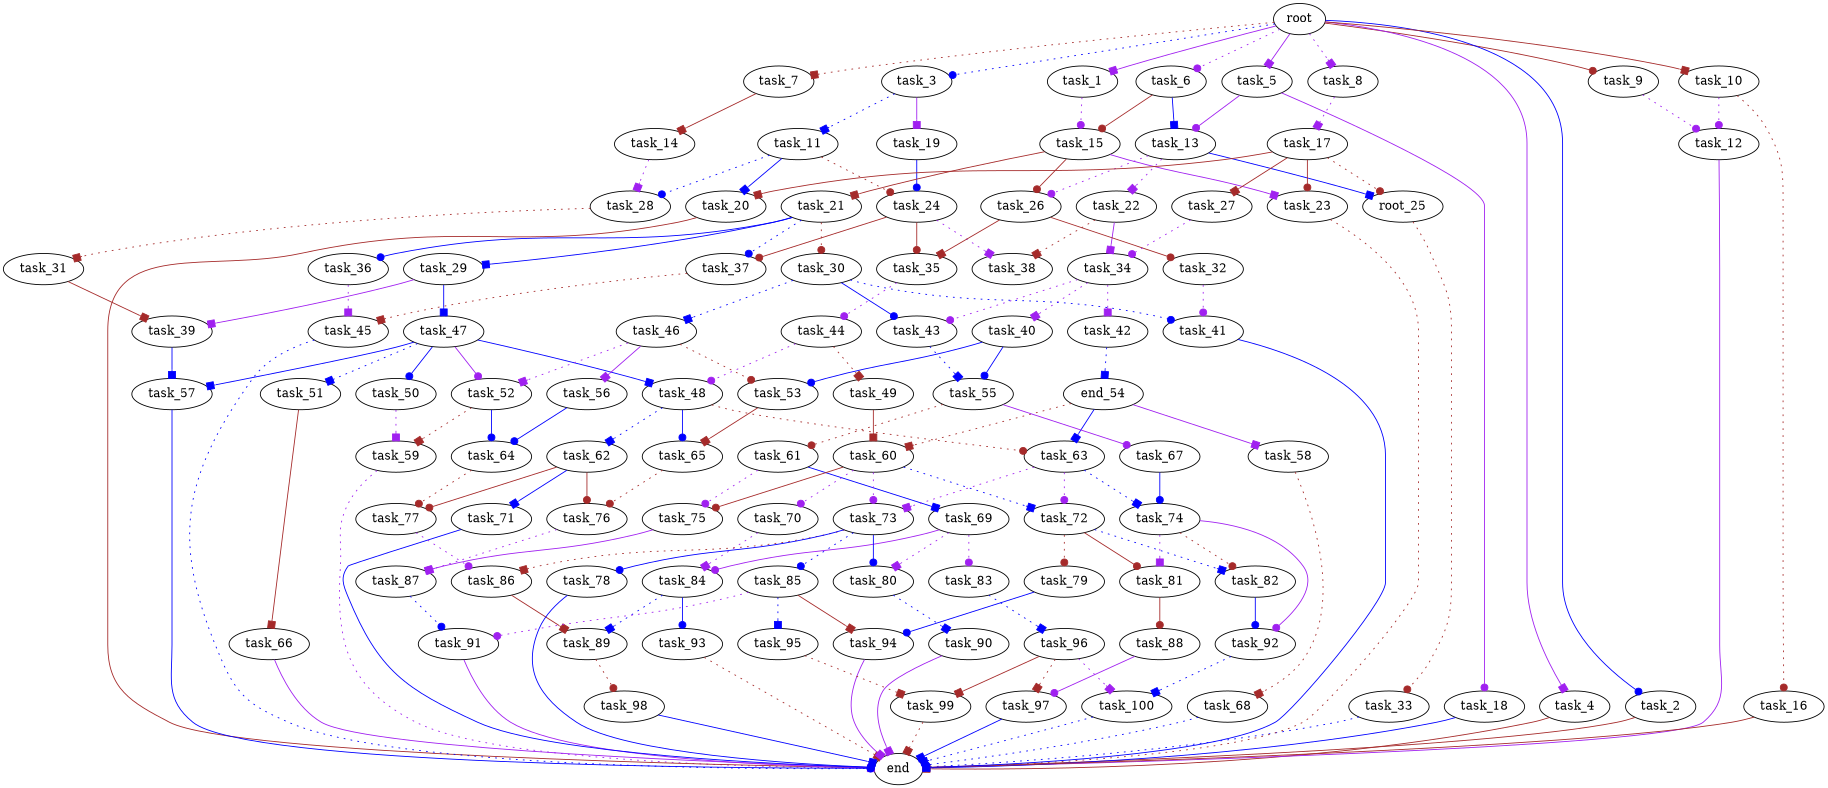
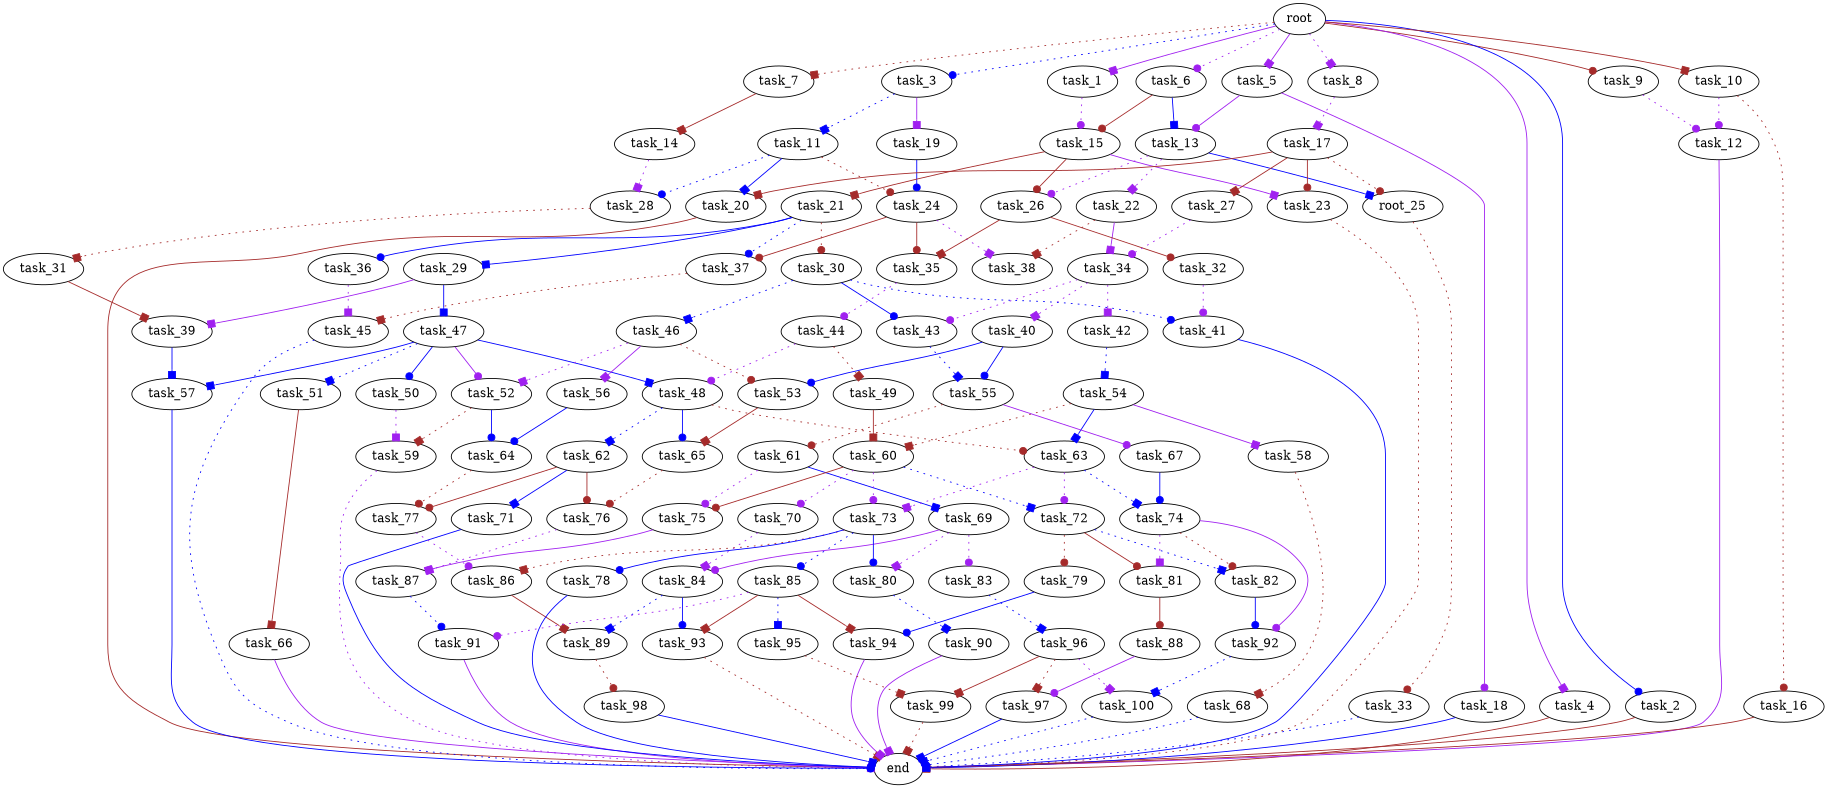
(1103, 394) -> (1103, 394)
none -> (734, 610)
